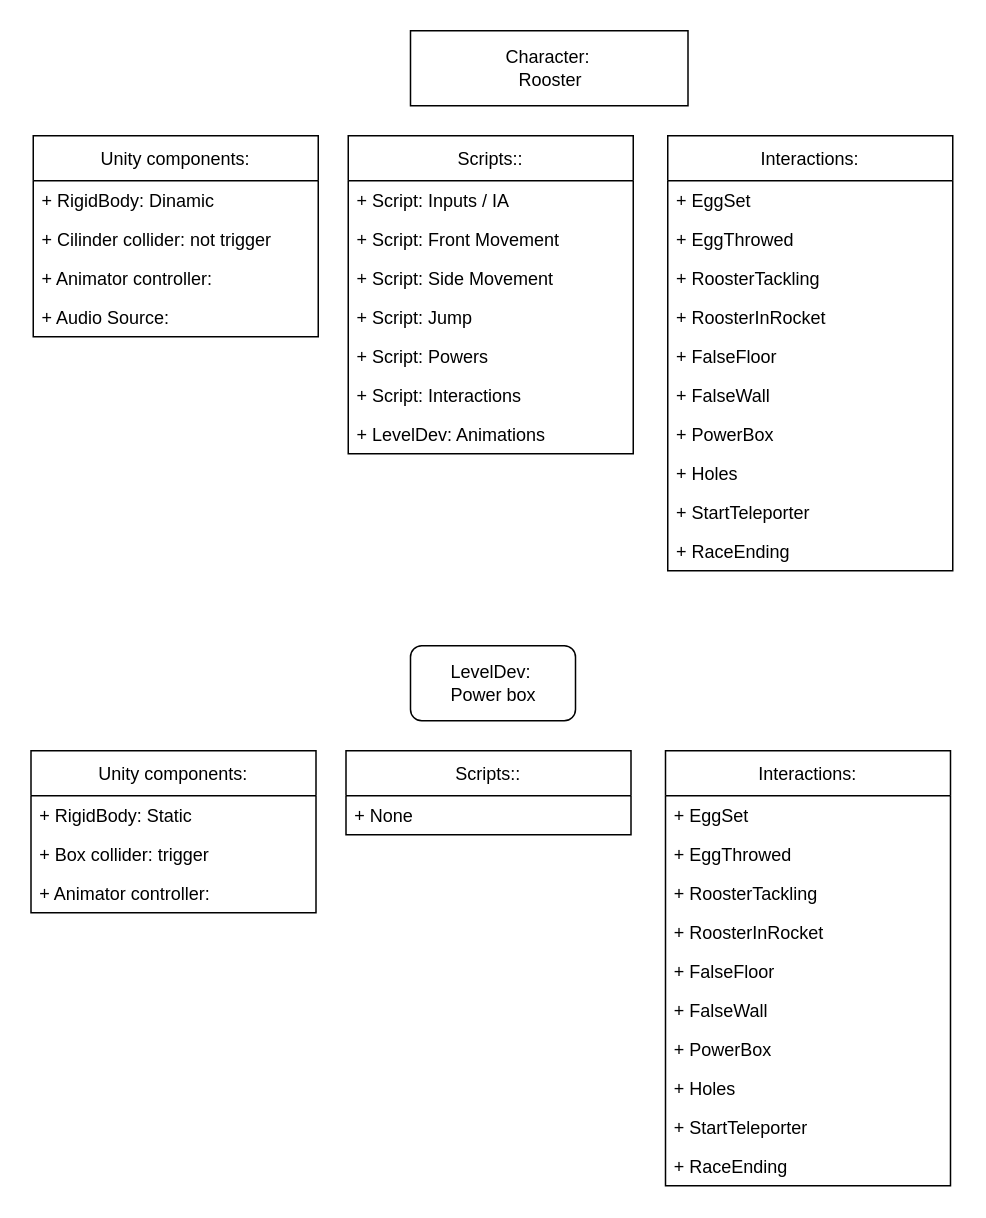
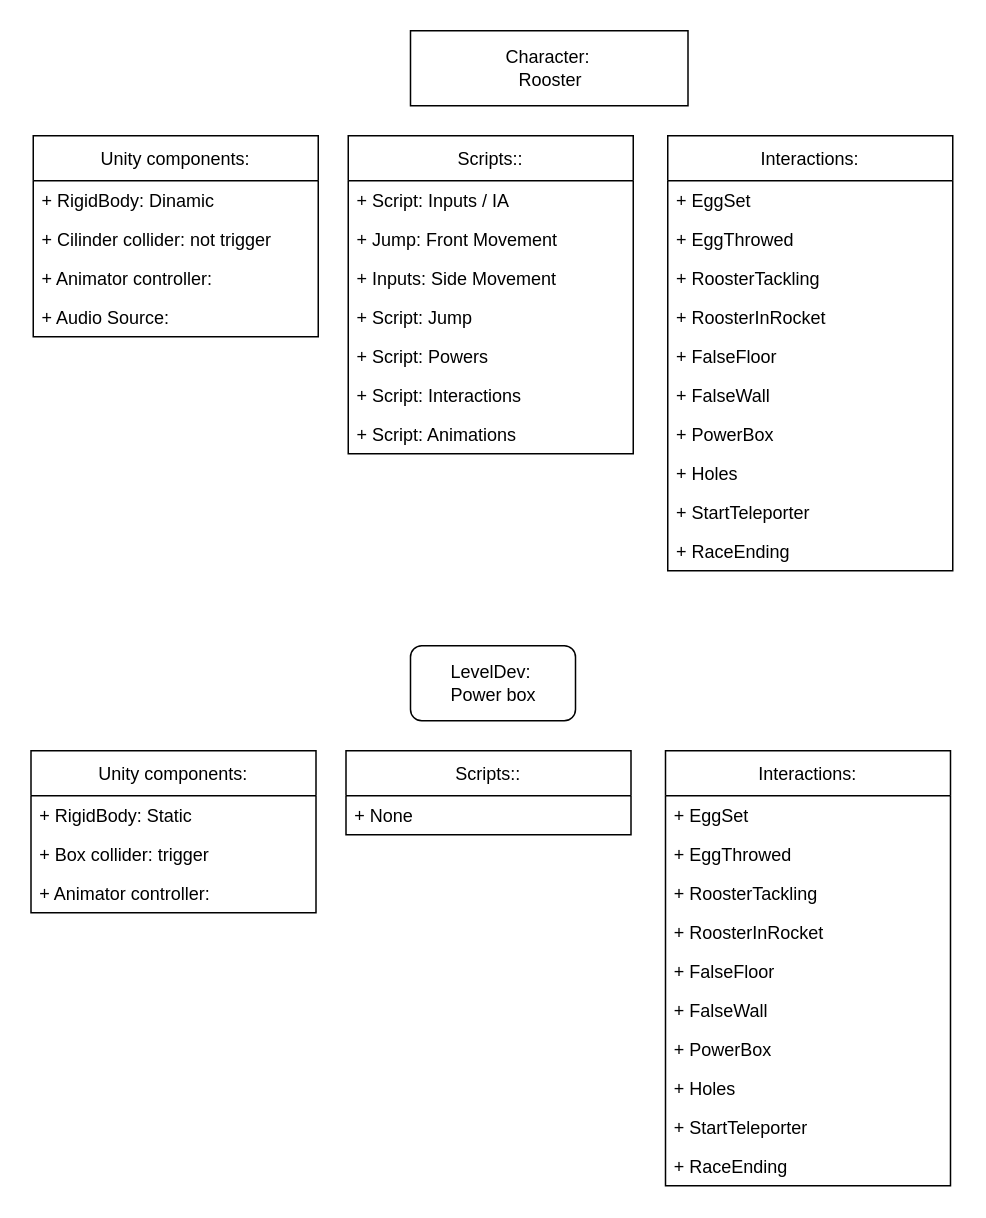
(466, 240) -> (458, 240)
(458, 279) -> (460, 279)
(453, 435) -> (443, 435)
